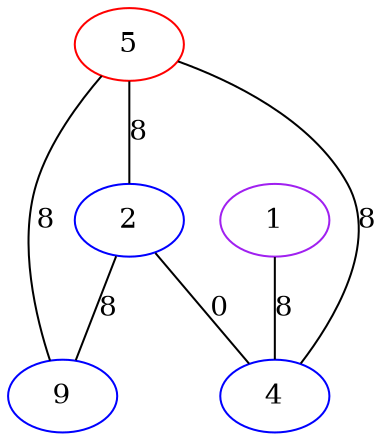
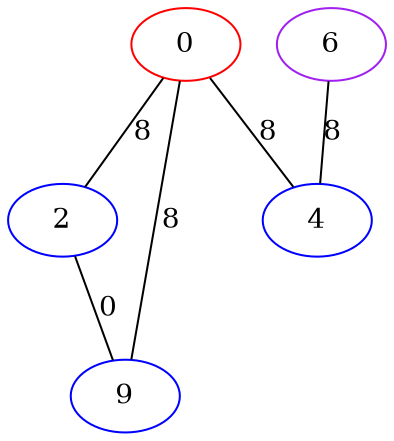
(129, 44) -> (186, 44)
(275, 220) -> (331, 44)
(109, 308) -> (109, 308)
(202, 308) -> none
